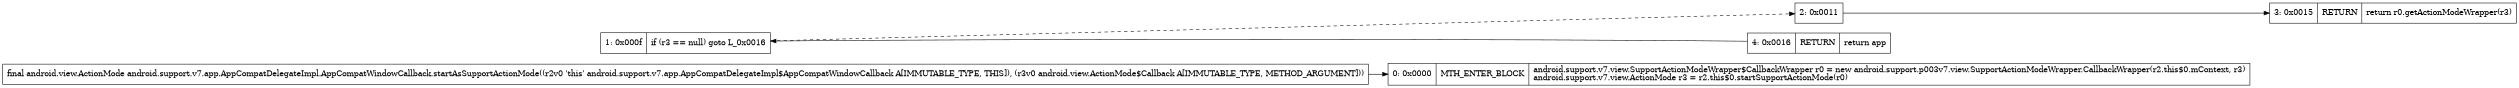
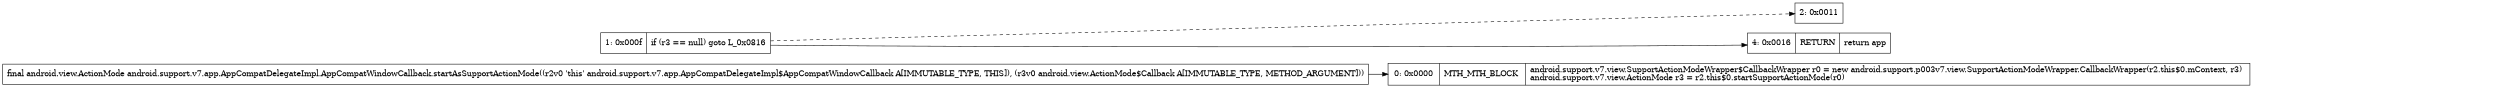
(2393, 13) -> none
(1262, 39) -> (1256, 47)
(708, 43) -> (708, 43)
(1482, 74) -> (1481, 74)
